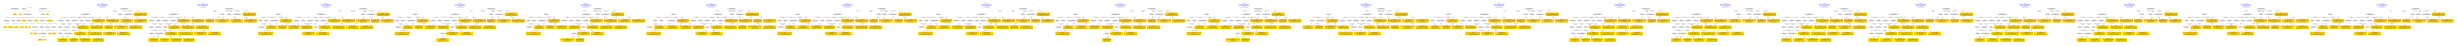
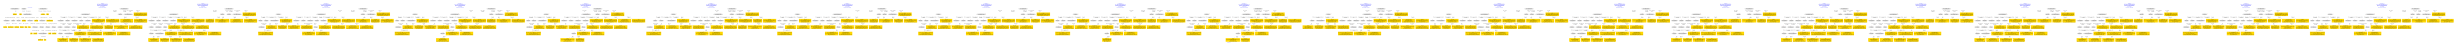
(43, 14) -> (43, 14)
